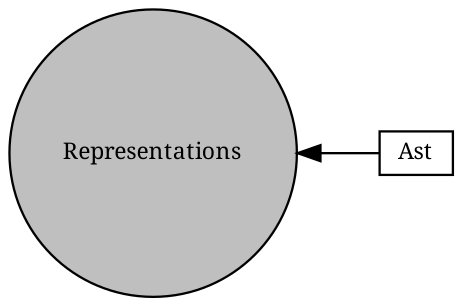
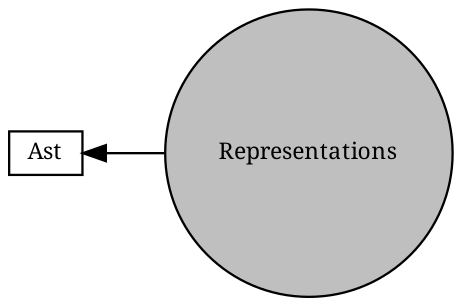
(350, 153) -> (135, 153)
